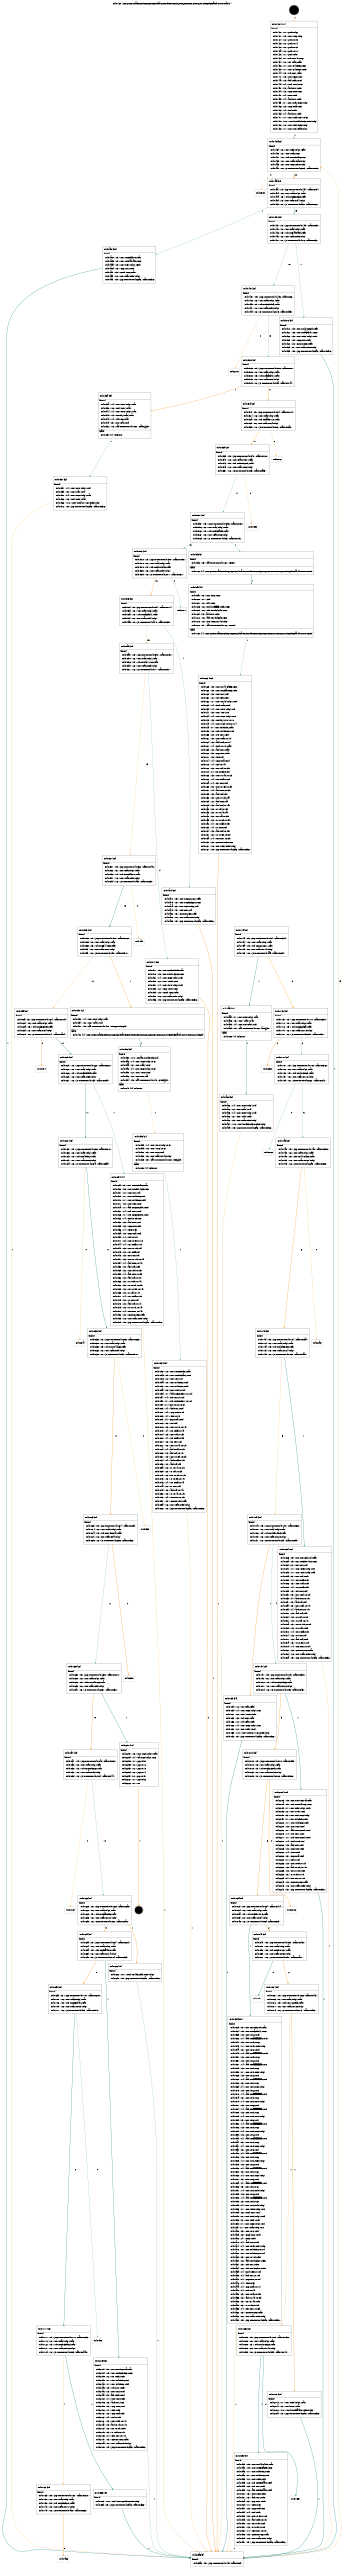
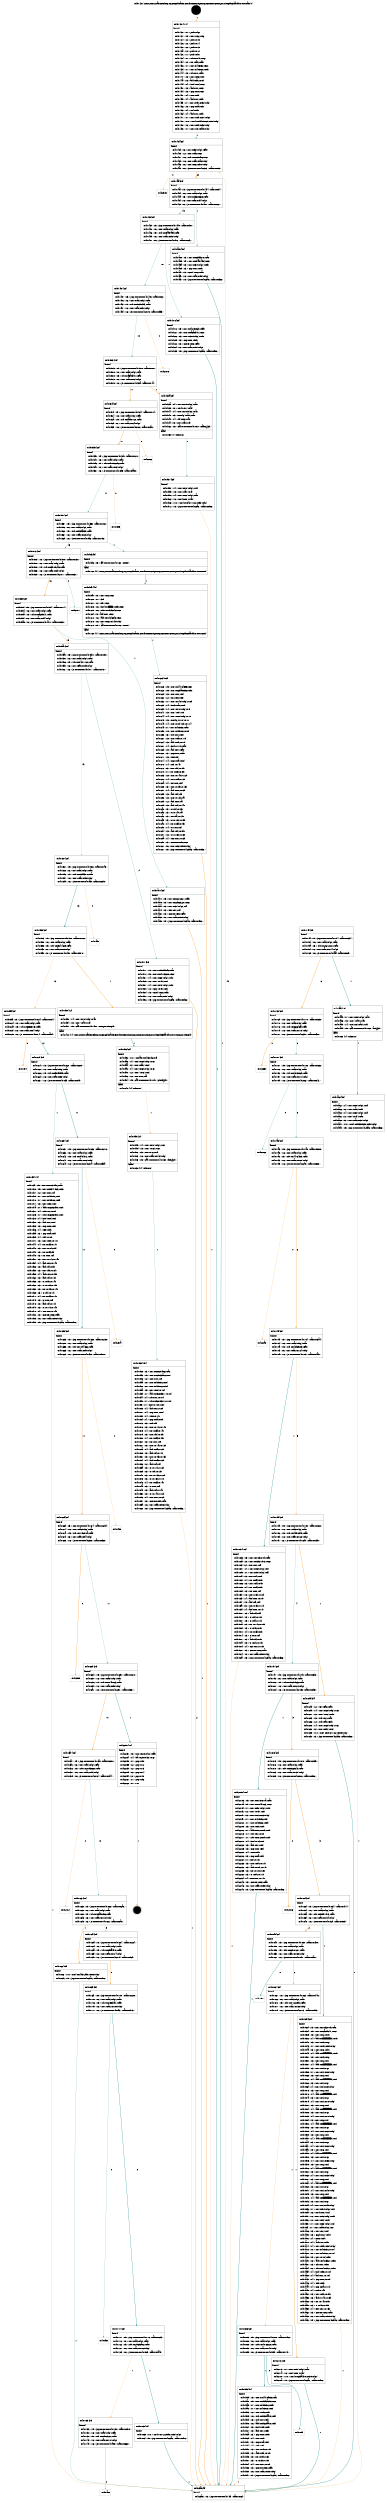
(120, 2404) -> none
